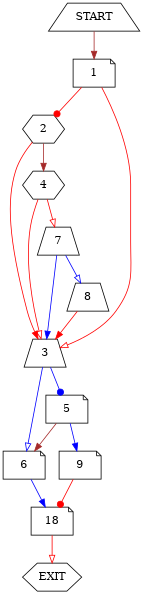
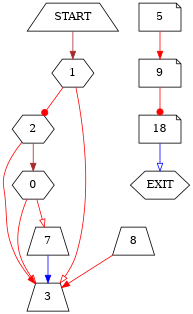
(94, 73) -> (73, 73)
(44, 185) -> (33, 185)
(71, 266) -> none
(55, 378) -> none
(73, 433) -> (160, 41)
(24, 465) -> none
(52, 545) -> (160, 153)
